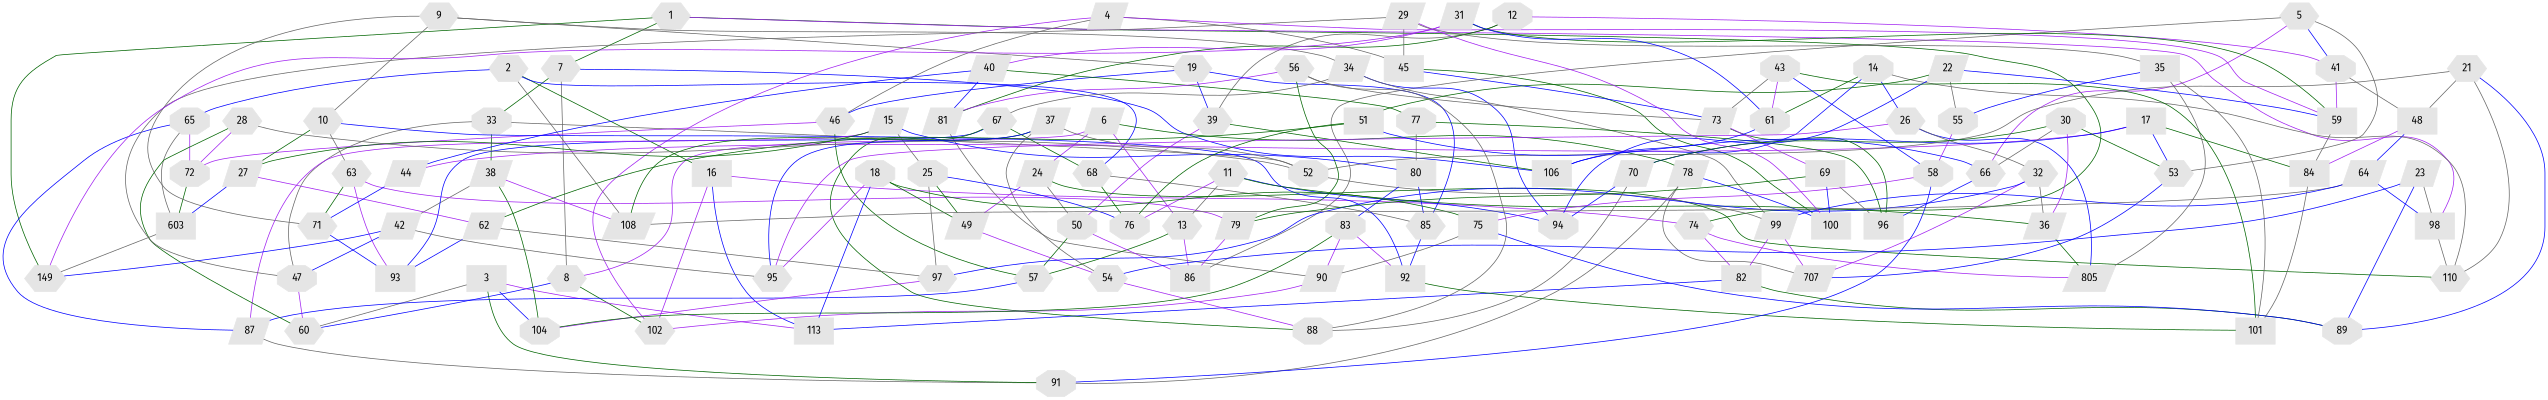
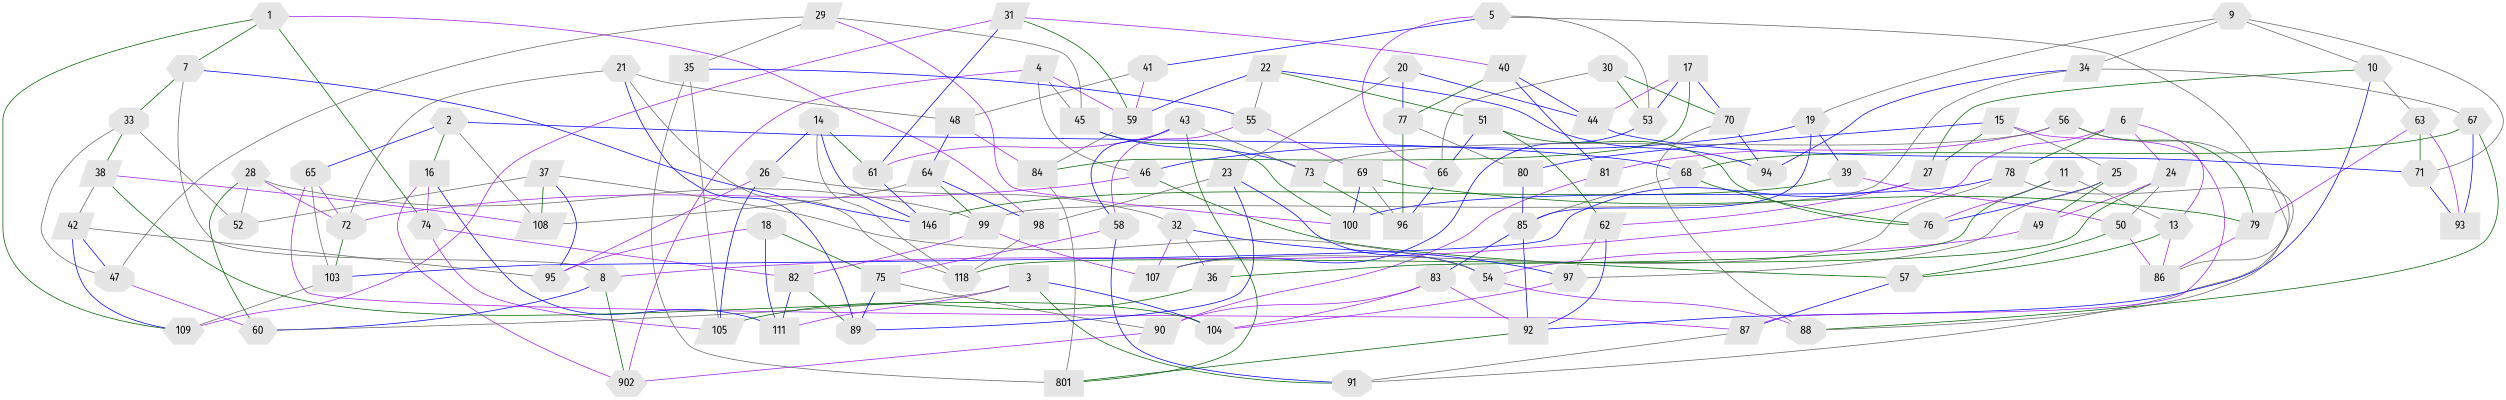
(1512, 16) -> none
none -> (1403, 69)
(2004, 126) -> (449, 97)
(1768, 146) -> (1322, 154)
(1552, 174) -> (930, 226)
(2067, 175) -> none
(1545, 194) -> (777, 189)
(1392, 200) -> none
(2070, 200) -> (956, 200)
(1379, 201) -> (1480, 252)
(926, 202) -> none
(176, 226) -> (332, 279)
(1105, 249) -> (1370, 273)
(439, 253) -> (1594, 293)
(7, 275) -> (962, 314)
(45, 279) -> (184, 331)
(1811, 279) -> (1153, 279)
(2089, 279) -> (720, 331)
(2450, 279) -> (962, 279)
(756, 313) -> (1328, 311)
(655, 331) -> (626, 384)
(814, 331) -> (779, 331)
(2255, 331) -> (1064, 384)
